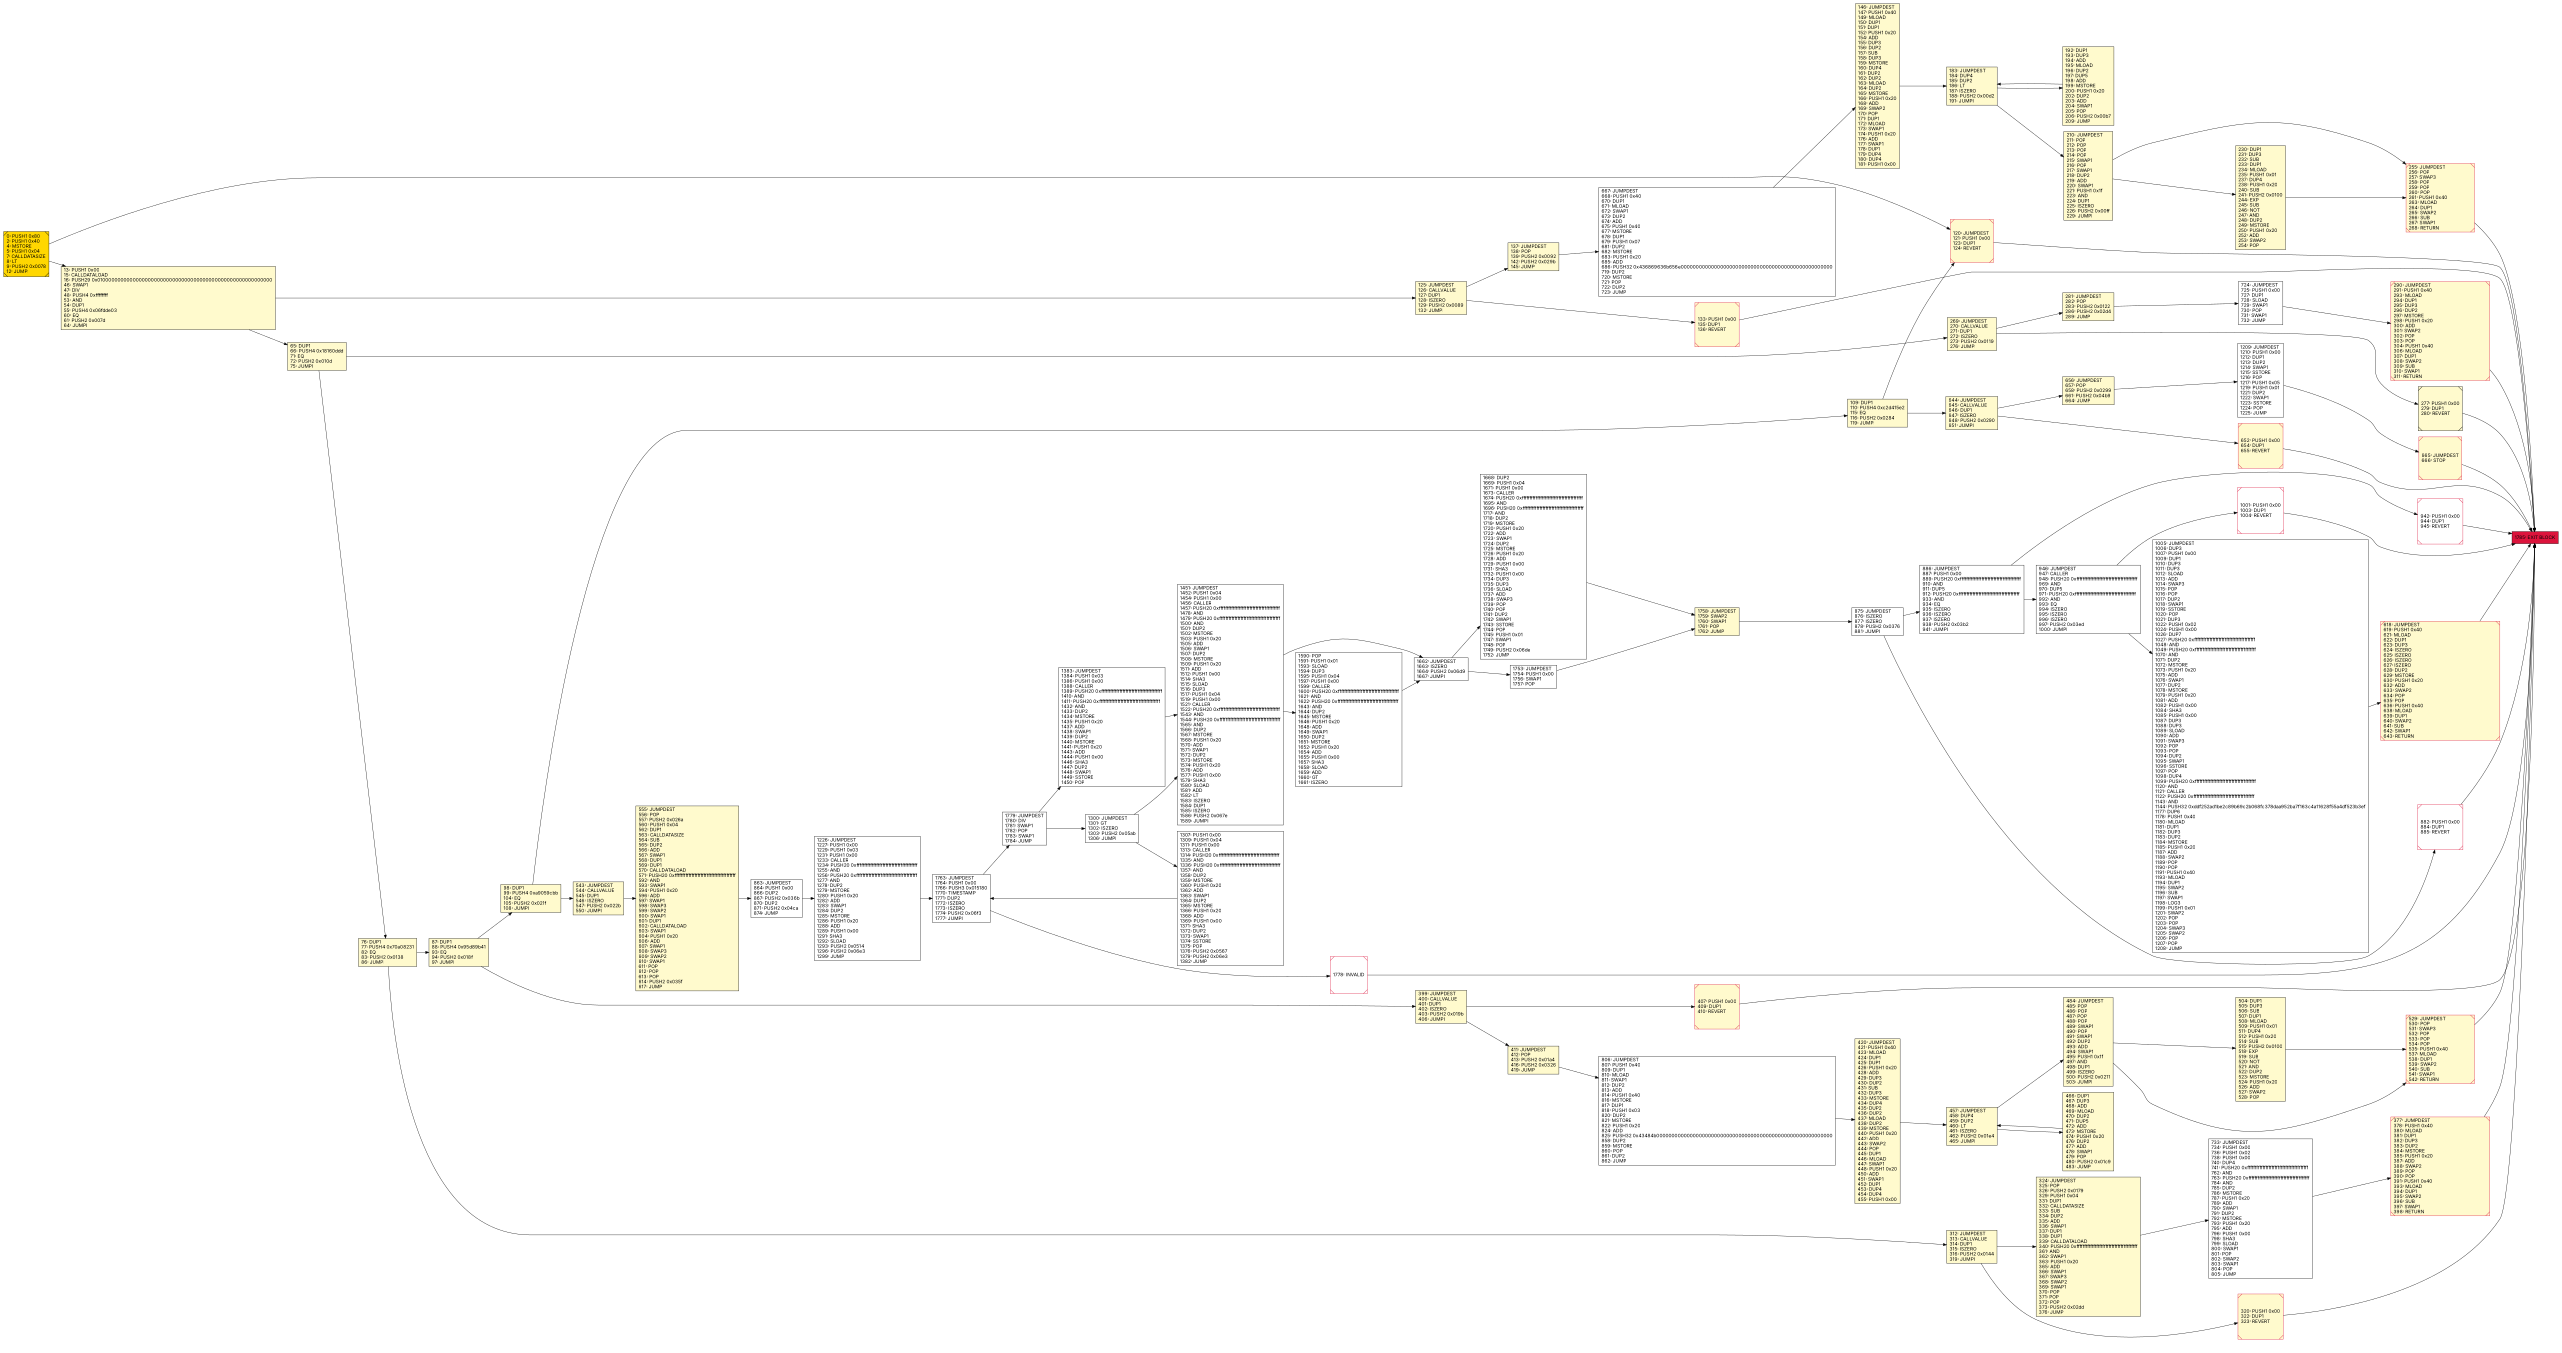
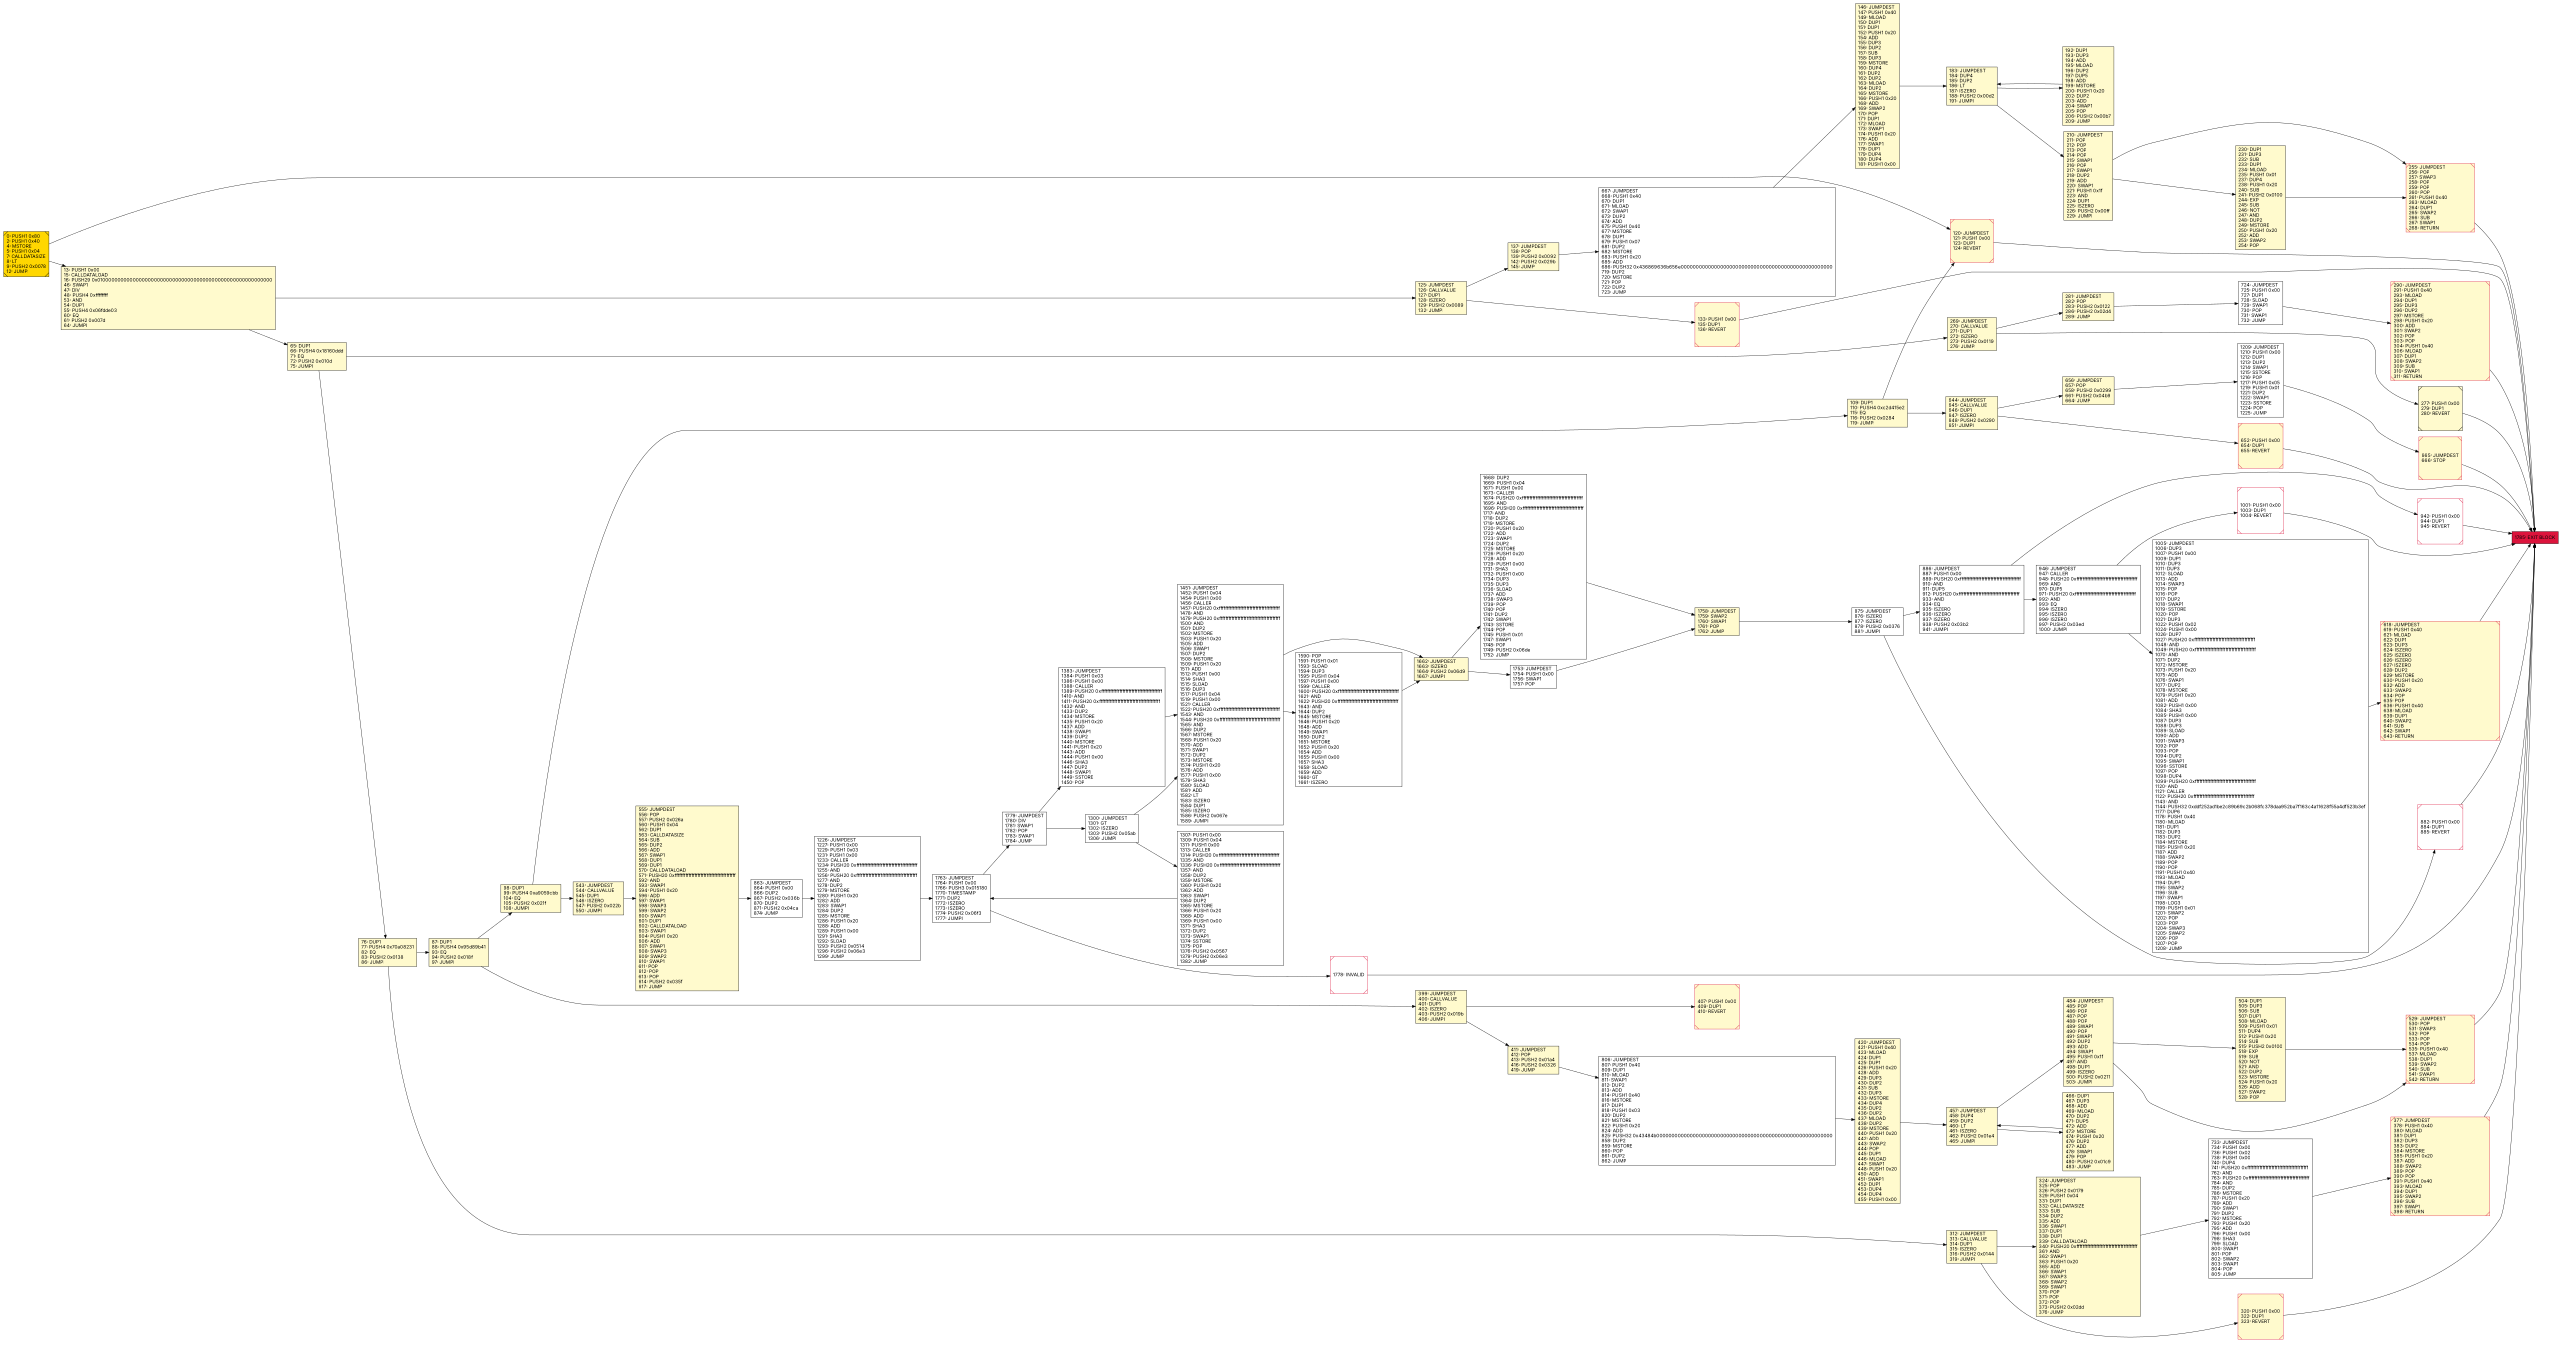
(1441, 669) -> (1441, 669)
(2338, 990) -> none
